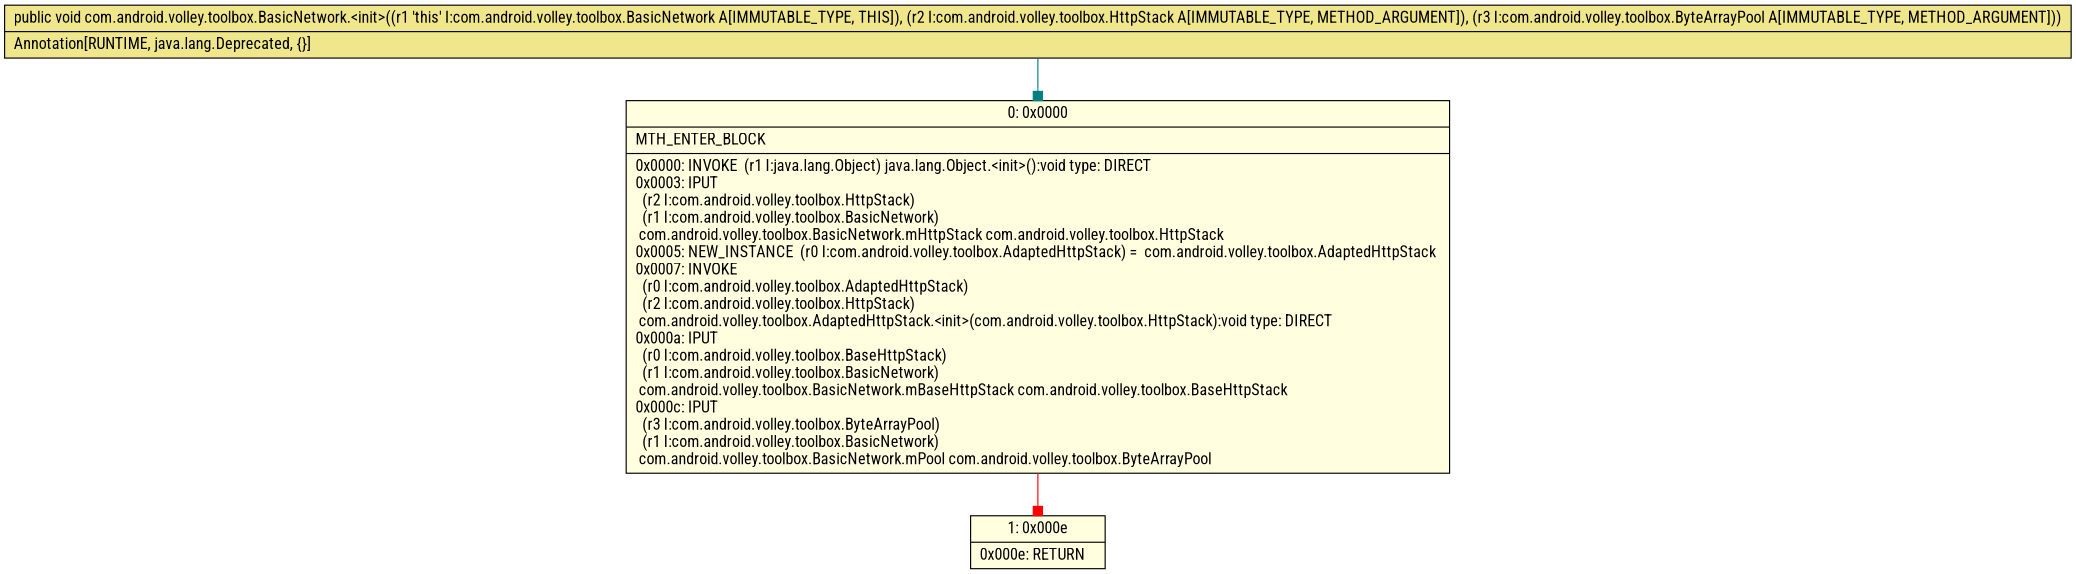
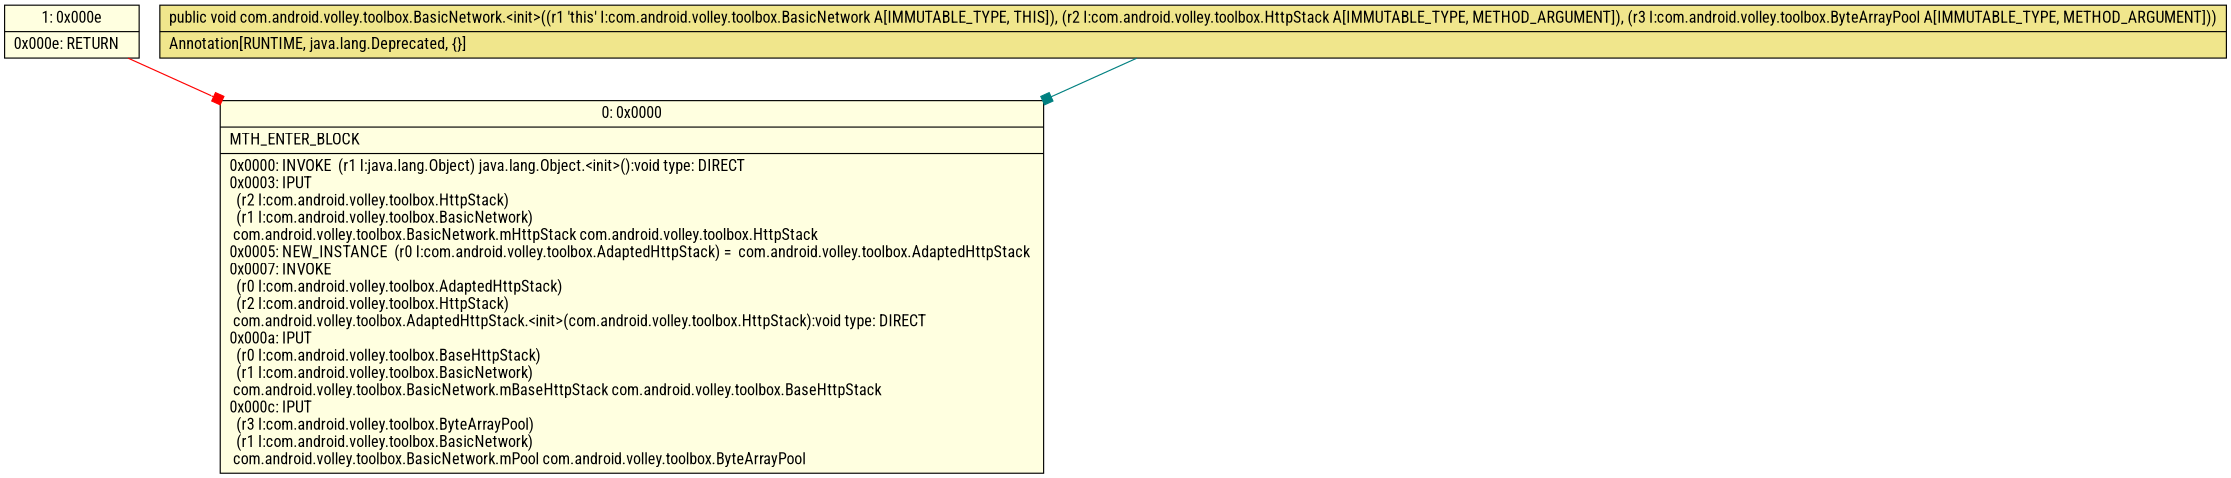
(1038, 489) -> (170, 77)
